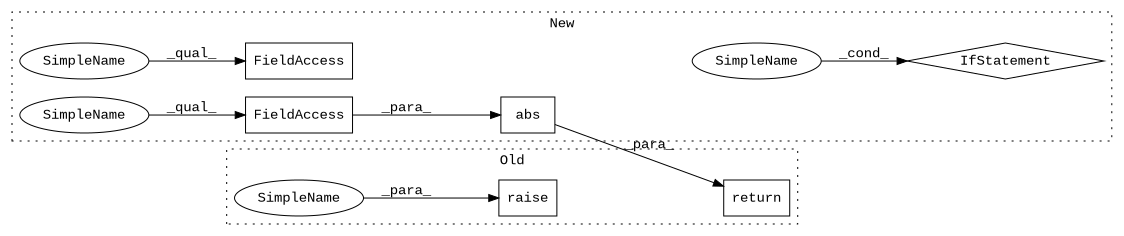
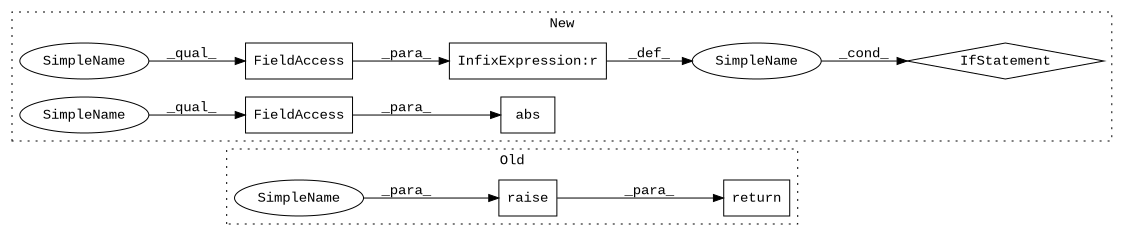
none -> (528, 61)
(638, 155) -> (635, 198)
